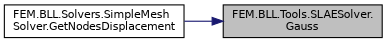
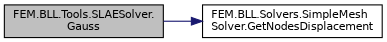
(198, 21) -> (177, 21)
